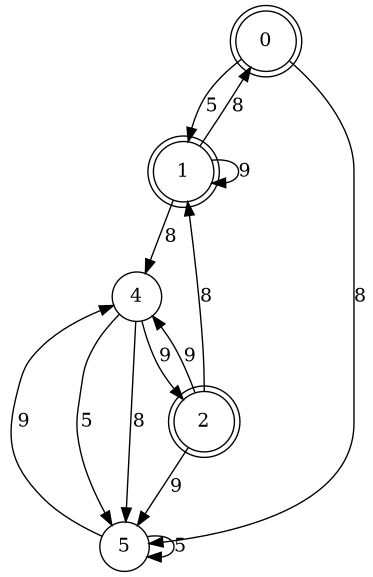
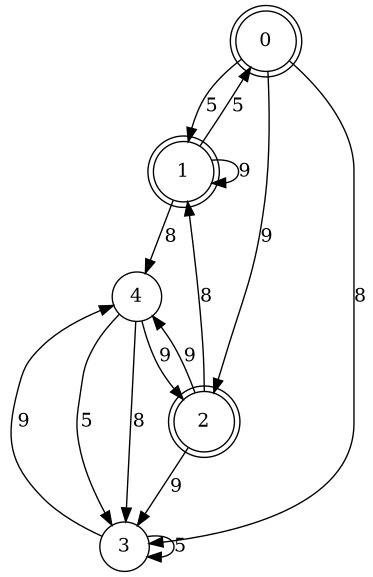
(239, 106) -> (239, 106)
none -> (261, 228)
(125, 547) -> (125, 547)
